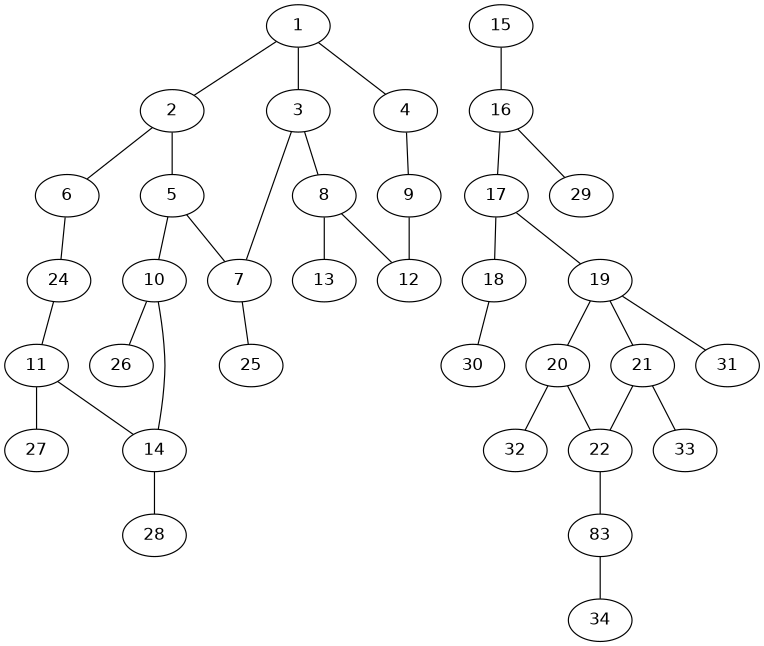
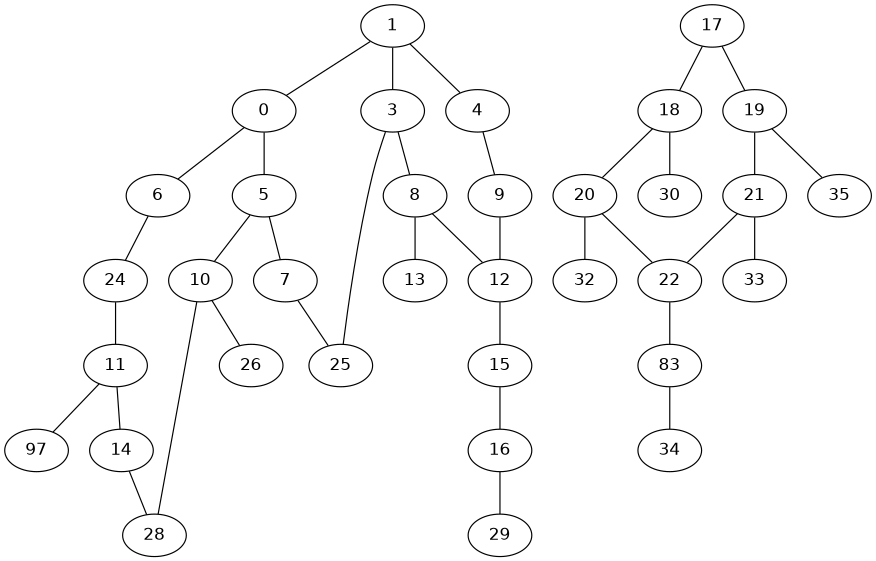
(172, 111) -> (264, 111)
(499, 153) -> none
(269, 196) -> (360, 237)
none -> (500, 323)
(579, 323) -> (627, 153)
(165, 366) -> (177, 408)
(728, 366) -> (840, 196)
(37, 450) -> (37, 450)
